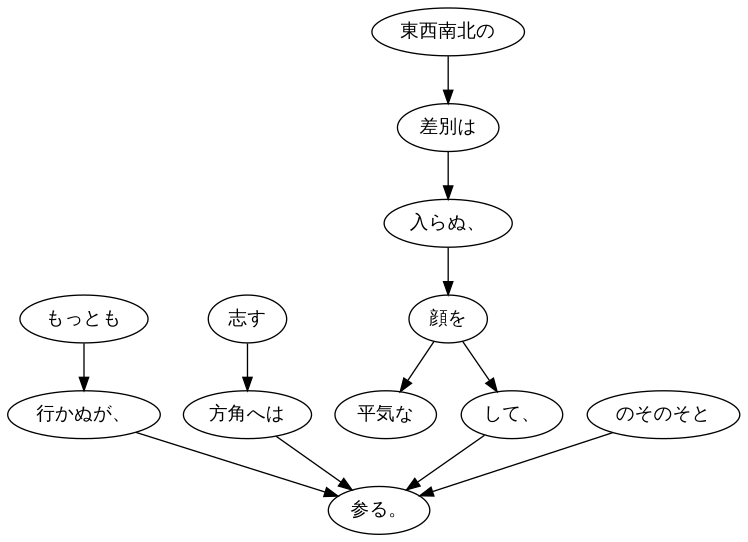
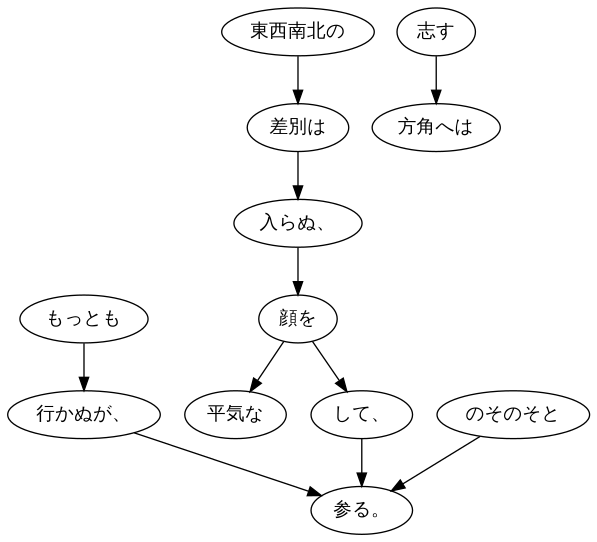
(308, 459) -> none
